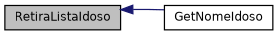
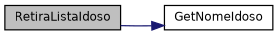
(149, 9) -> (136, 26)
